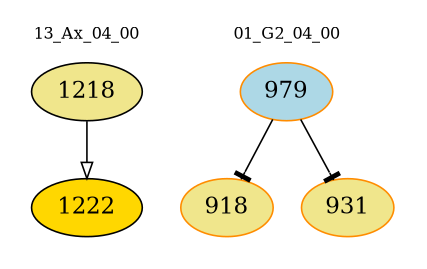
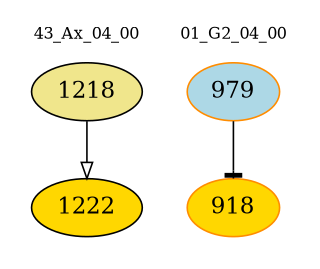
(87, 35) -> (87, 35)
(227, 208) -> (233, 208)
(348, 208) -> none
